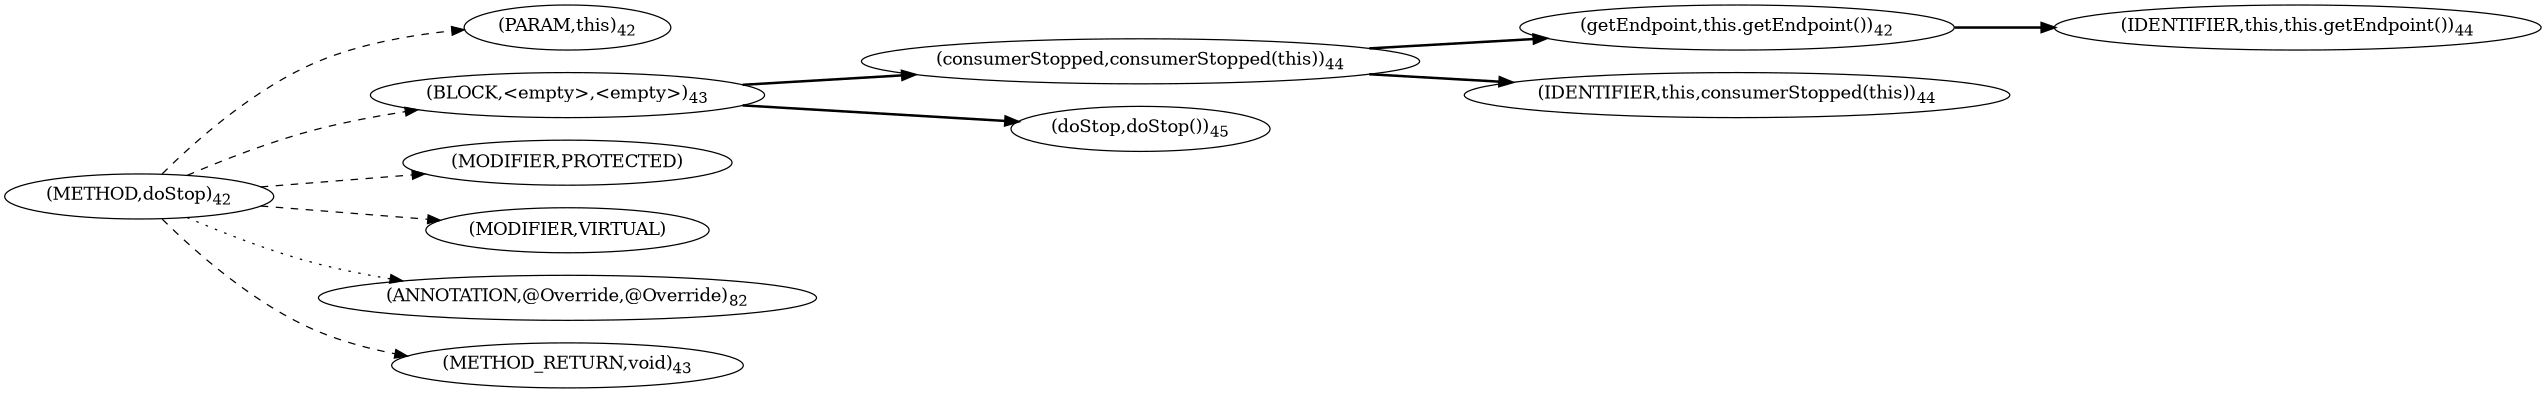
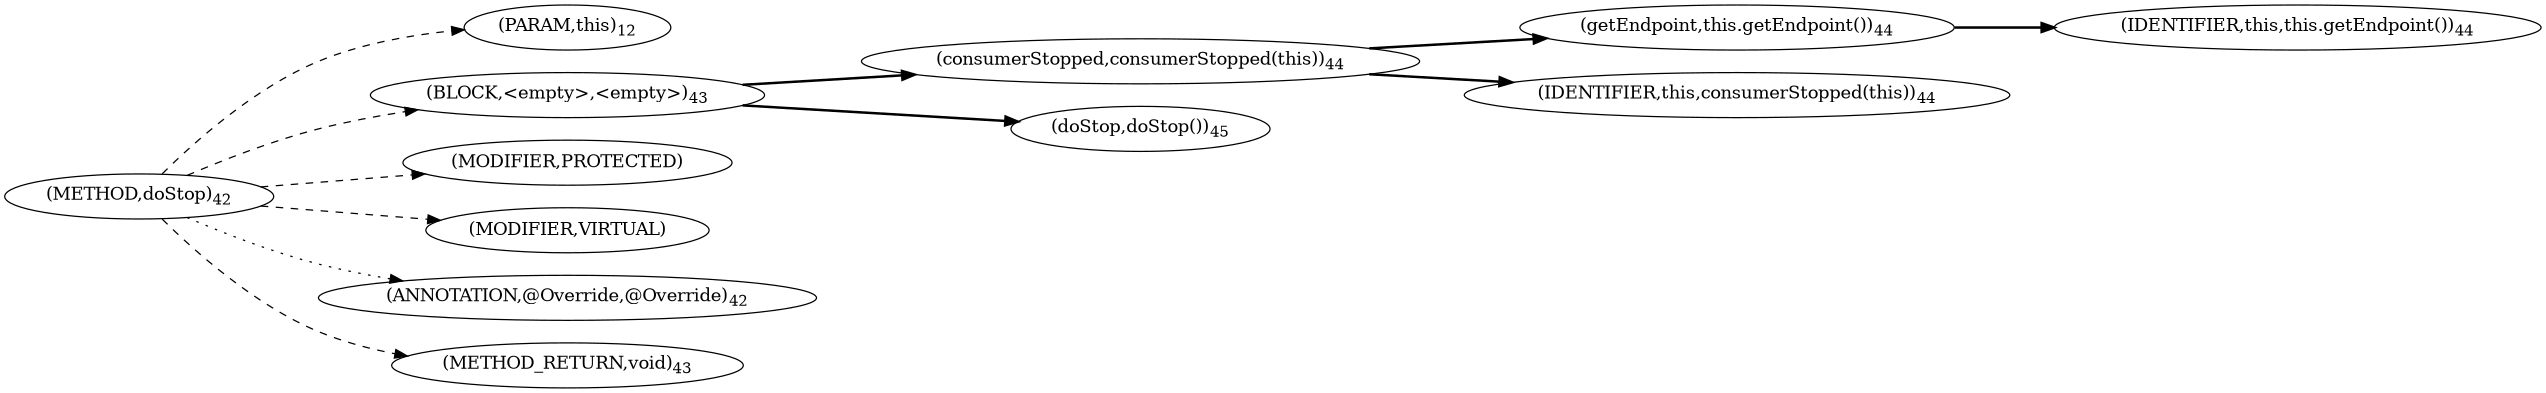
(627, 26) -> (627, 26)
(1884, 26) -> (1884, 26)
(739, 296) -> (739, 296)
